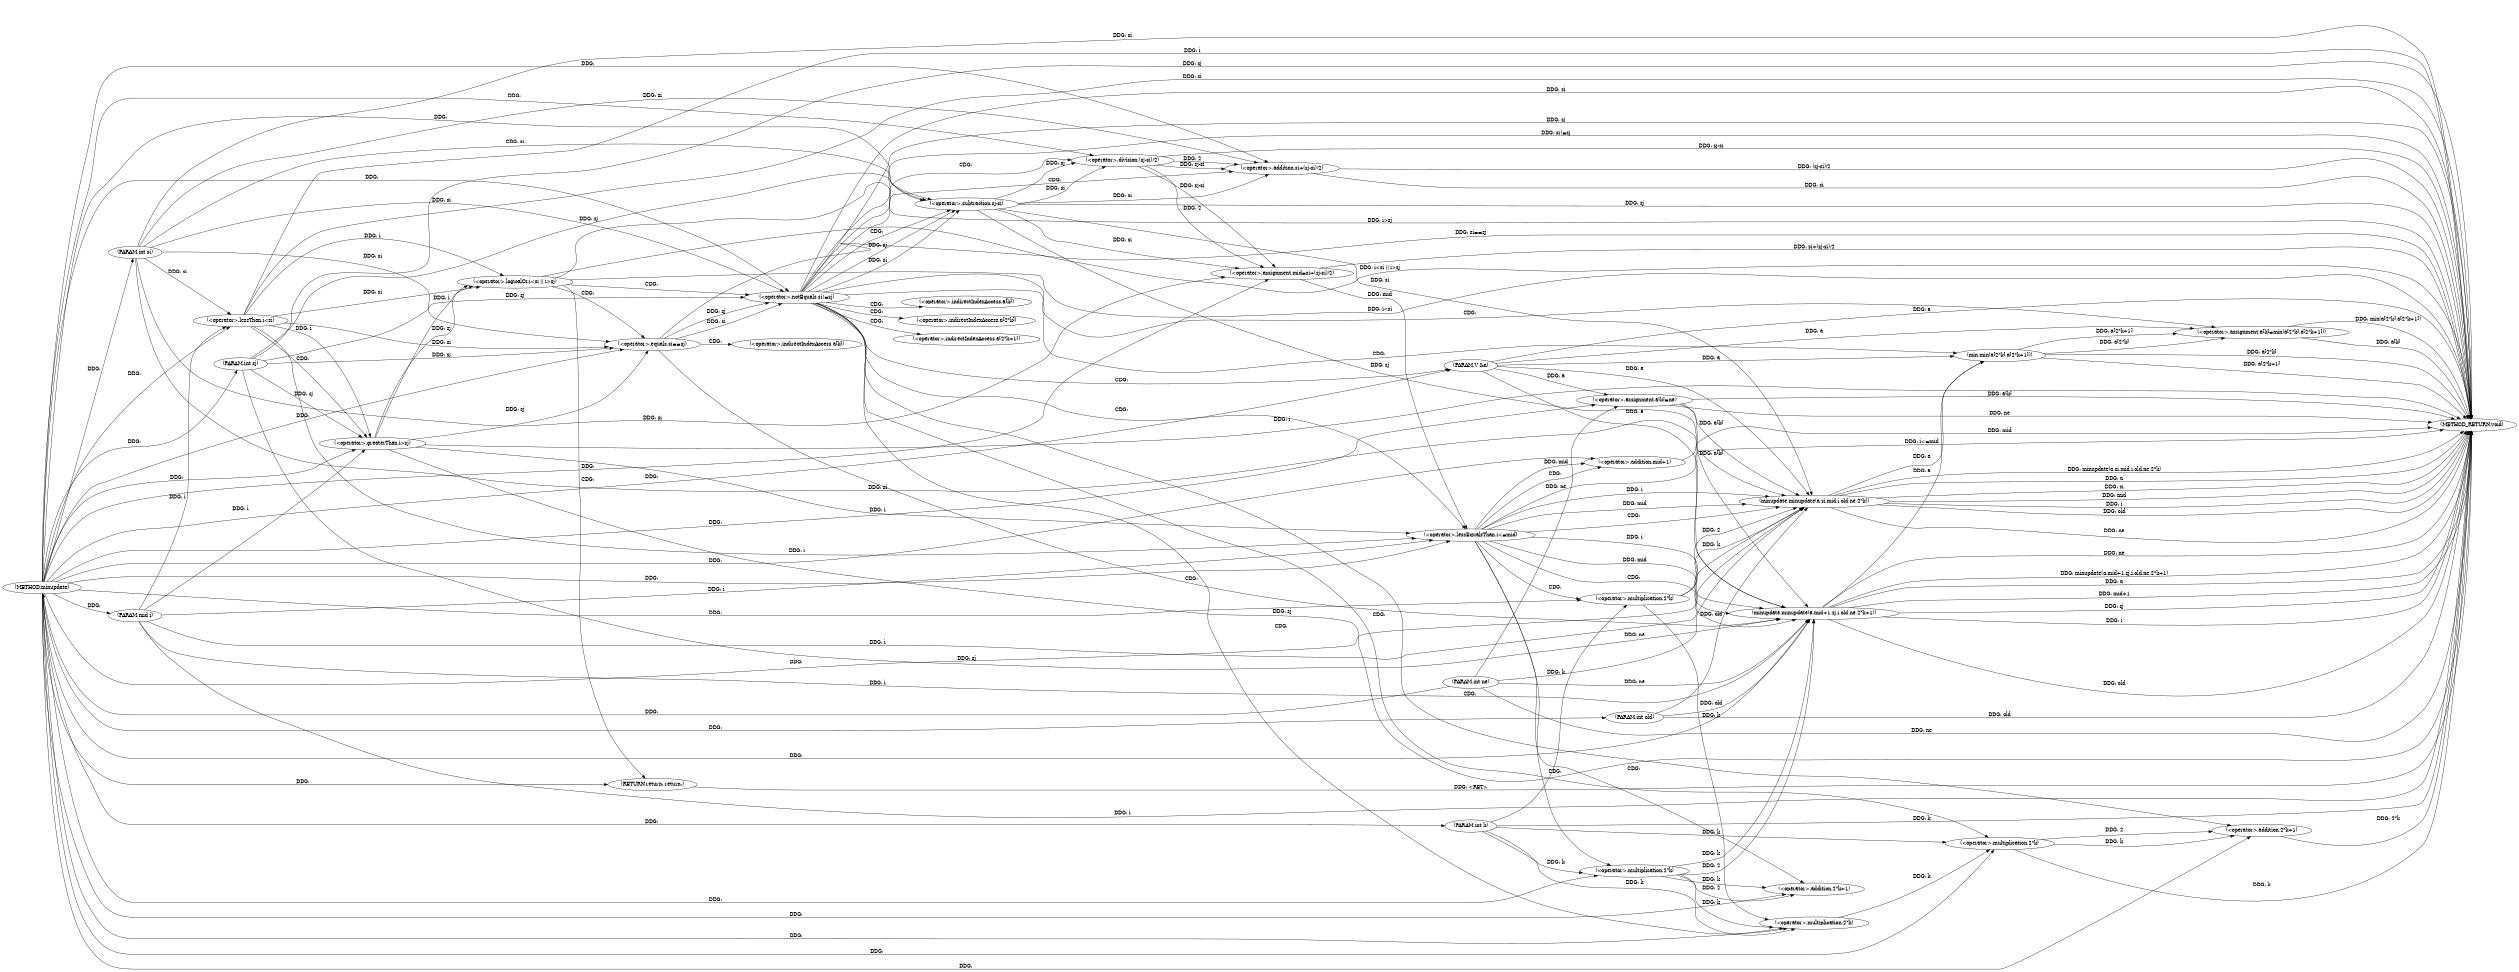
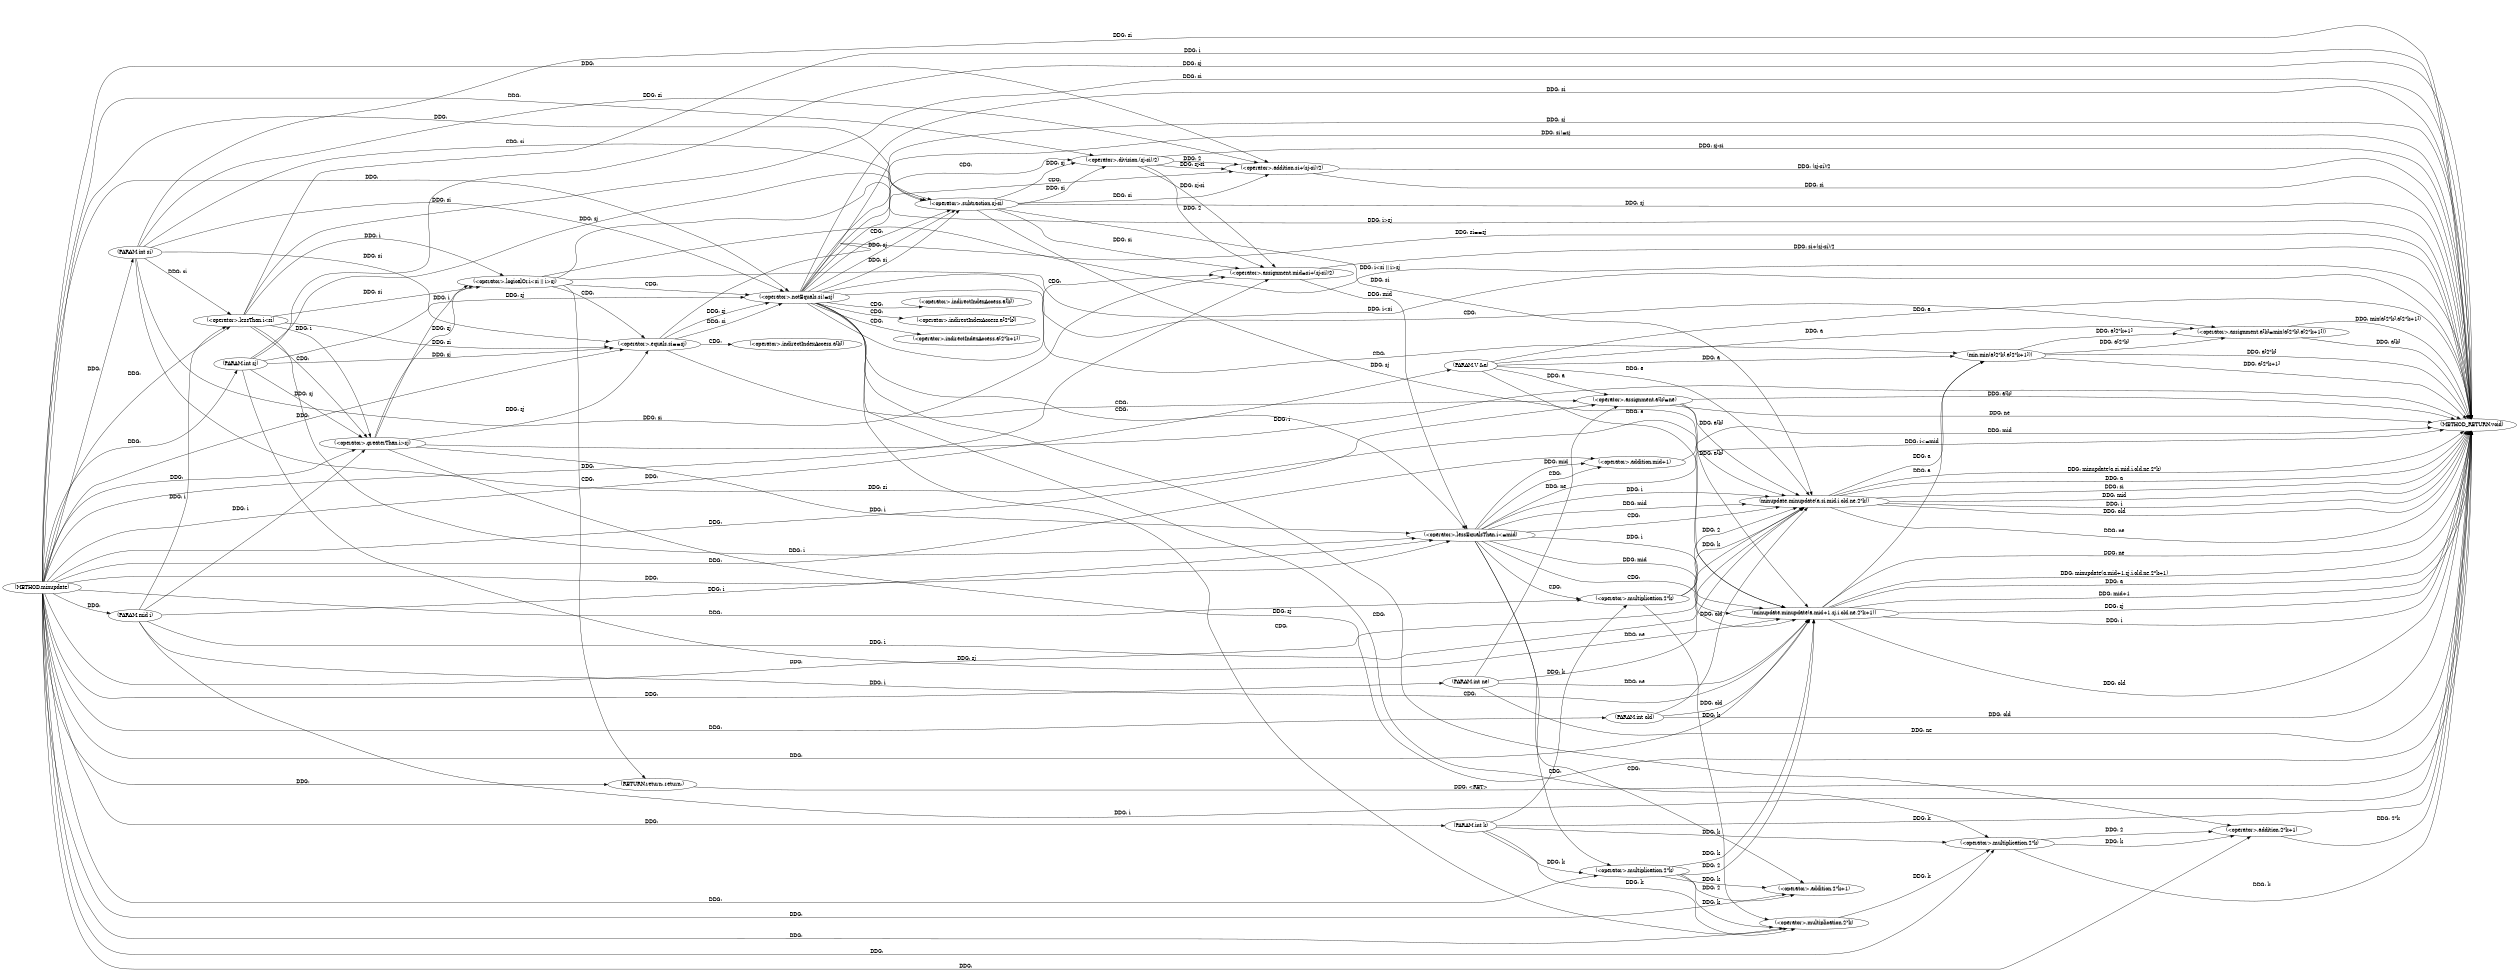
(1118, 383) -> (1031, 354)
(1191, 583) -> (1115, 407)
(711, 715) -> (709, 697)
